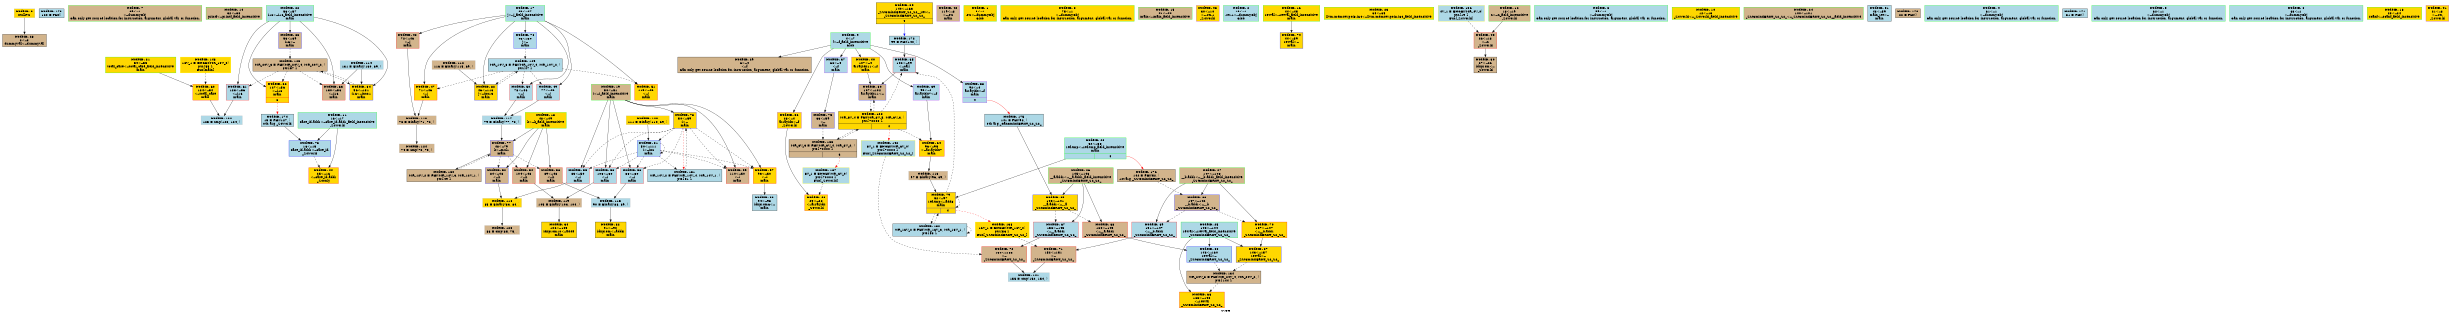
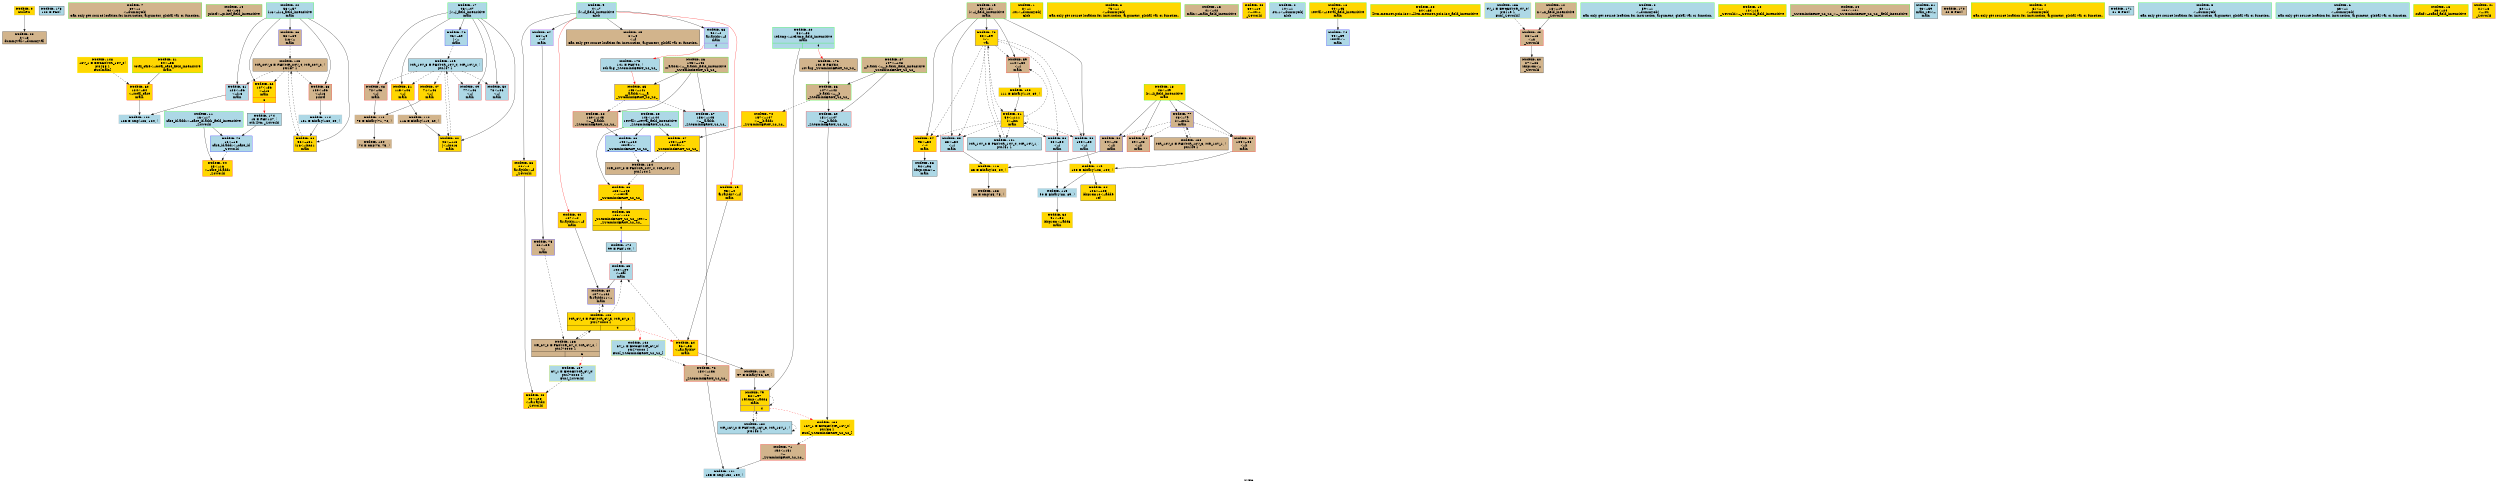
(948, 13) -> none
(1992, 13) -> (2038, 11)
(453, 37) -> none
(1292, 40) -> (1338, 38)
(857, 52) -> (560, 110)
(888, 69) -> (737, 46)
(350, 76) -> (320, 106)
none -> (400, 77)
none -> (1019, 79)
(926, 92) -> (730, 193)
(334, 97) -> (320, 97)
(277, 107) -> (264, 107)
none -> (412, 107)
(502, 120) -> none
(954, 123) -> (654, 311)
(277, 124) -> (264, 123)
(1014, 124) -> (630, 68)
(685, 125) -> (987, 43)
(621, 133) -> none
(909, 134) -> (653, 334)
(649, 148) -> (1012, 119)
(683, 148) -> (986, 92)
(1034, 160) -> (633, 77)
(474, 161) -> (1185, 131)
(324, 181) -> (217, 173)
(1169, 188) -> (829, 77)
(578, 190) -> (1076, 180)
(1237, 202) -> none
(559, 203) -> (1092, 168)
(1197, 203) -> (829, 92)
none -> (621, 204)
(1177, 216) -> (829, 105)
(611, 230) -> (1057, 220)
(559, 235) -> (1098, 198)
(1105, 244) -> (827, 272)
